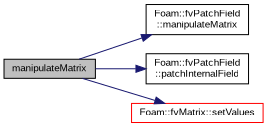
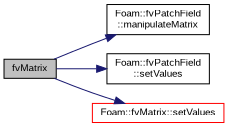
(50, 69) -> (30, 69)
(197, 69) -> (158, 69)
